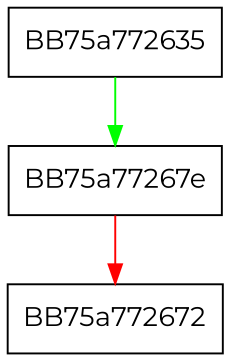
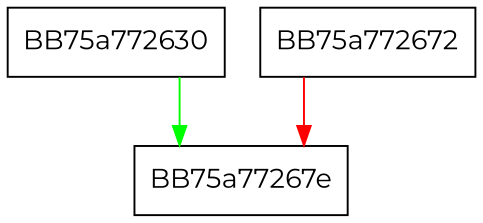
(115, 42) -> (116, 42)
(115, 240) -> (304, 102)
